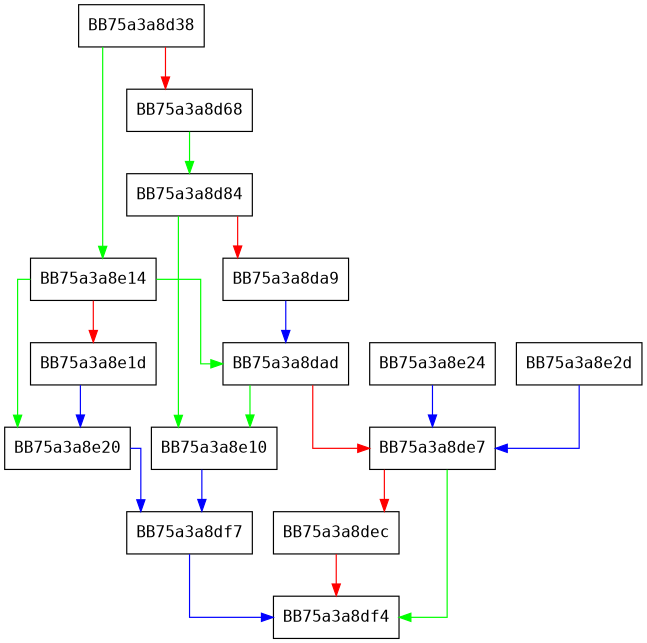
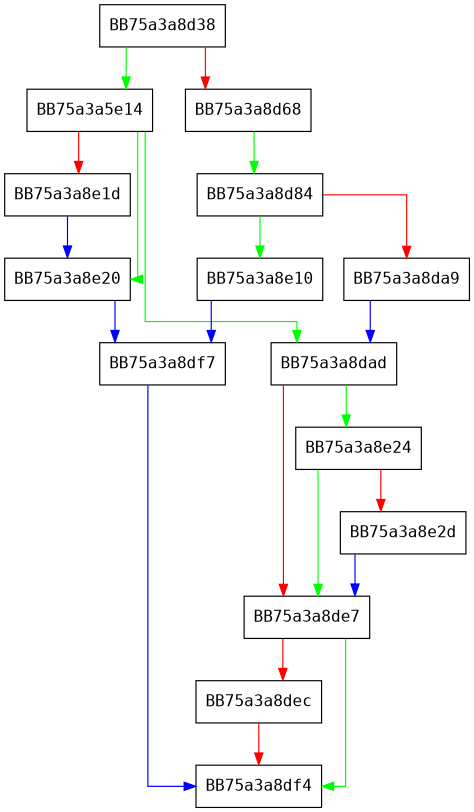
(93, 279) -> (90, 110)
(250, 400) -> (346, 400)
(432, 400) -> (318, 527)
none -> (381, 485)
